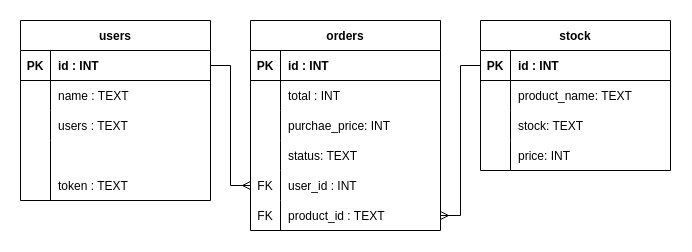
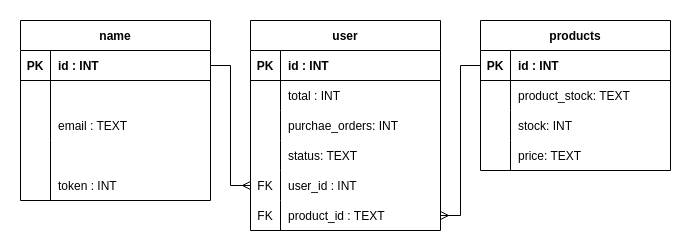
(115, 36) -> (115, 36)
(345, 36) -> (345, 36)
(575, 36) -> (575, 36)
(131, 96) -> none
(575, 96) -> (579, 96)
(94, 126) -> (91, 126)
(344, 126) -> (349, 126)
(552, 126) -> (548, 126)
(547, 156) -> (550, 156)
(94, 186) -> (90, 186)
